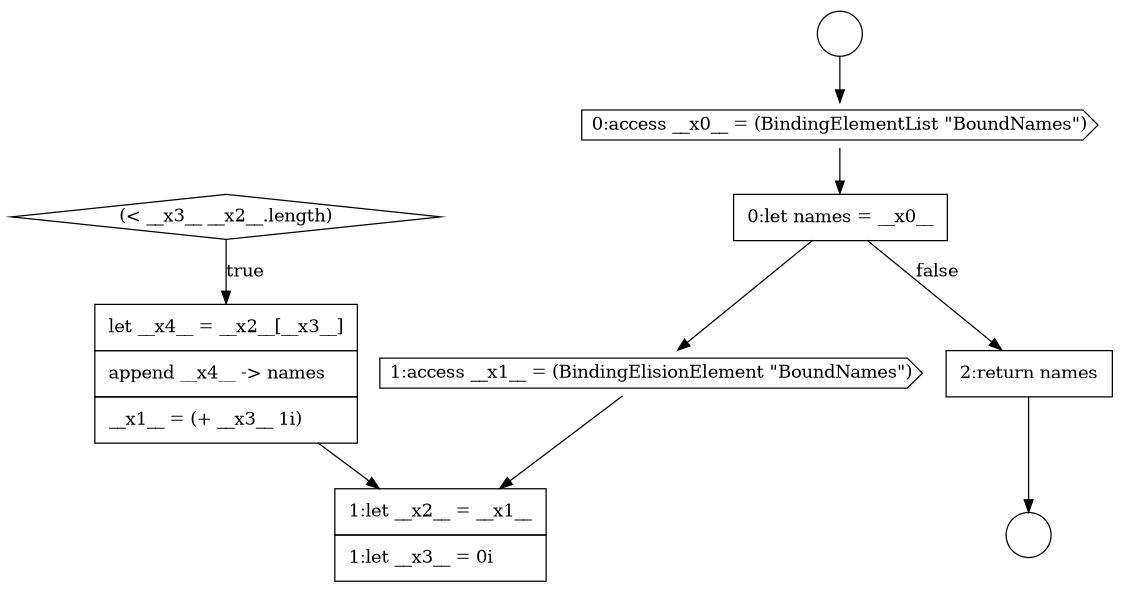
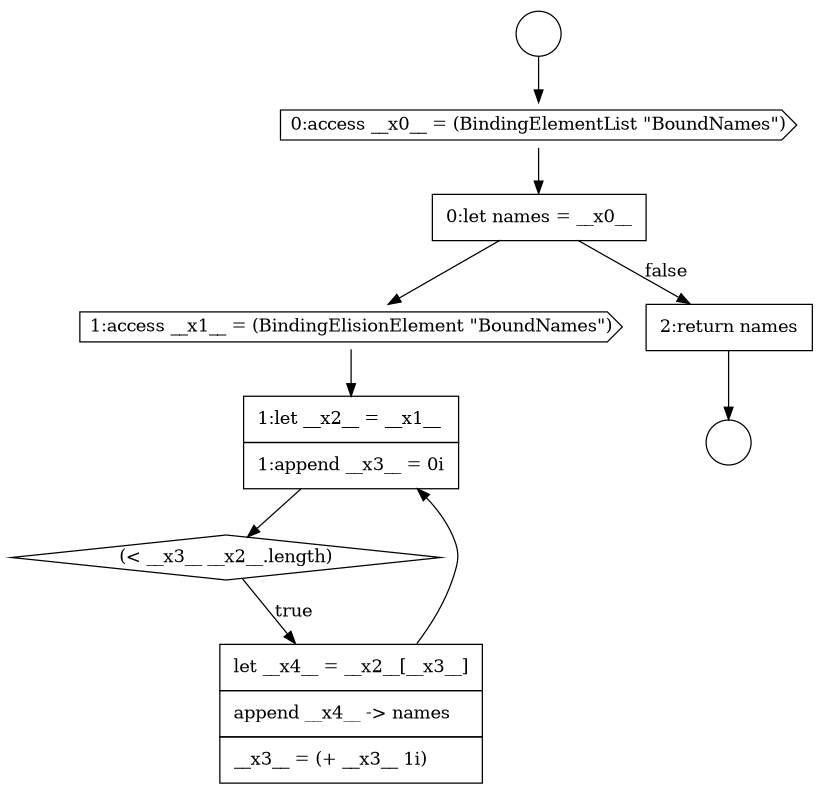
(205, 419) -> (330, 759)
none -> (279, 509)
(421, 558) -> (351, 465)
